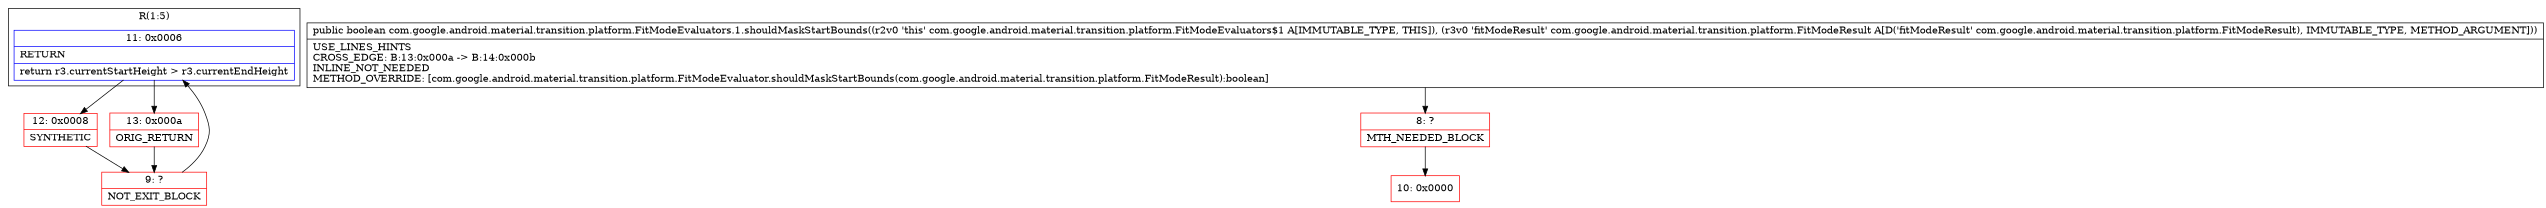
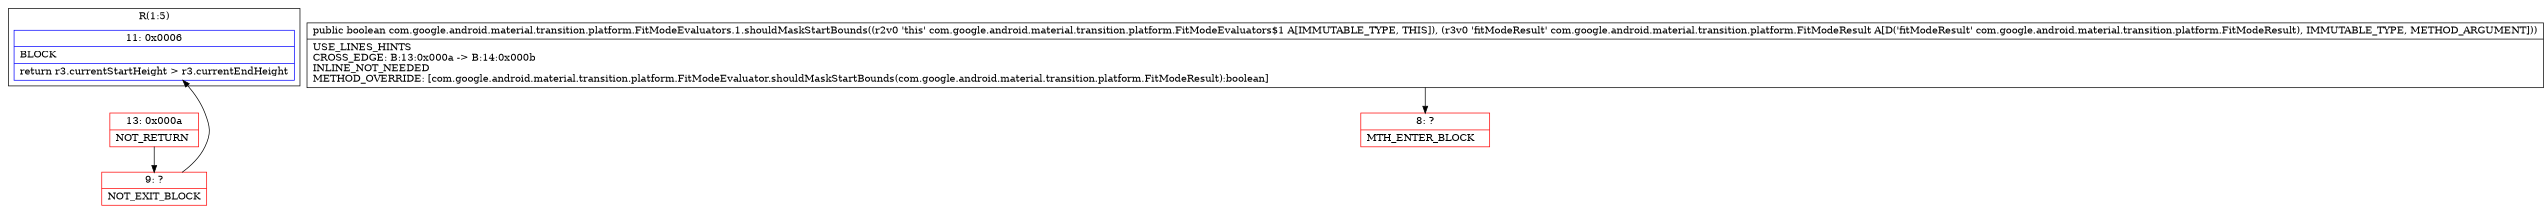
(43, 55) -> (38, 55)
(154, 93) -> none
(61, 130) -> none
(154, 138) -> (152, 138)
(1425, 138) -> (1421, 138)
(1425, 189) -> none
